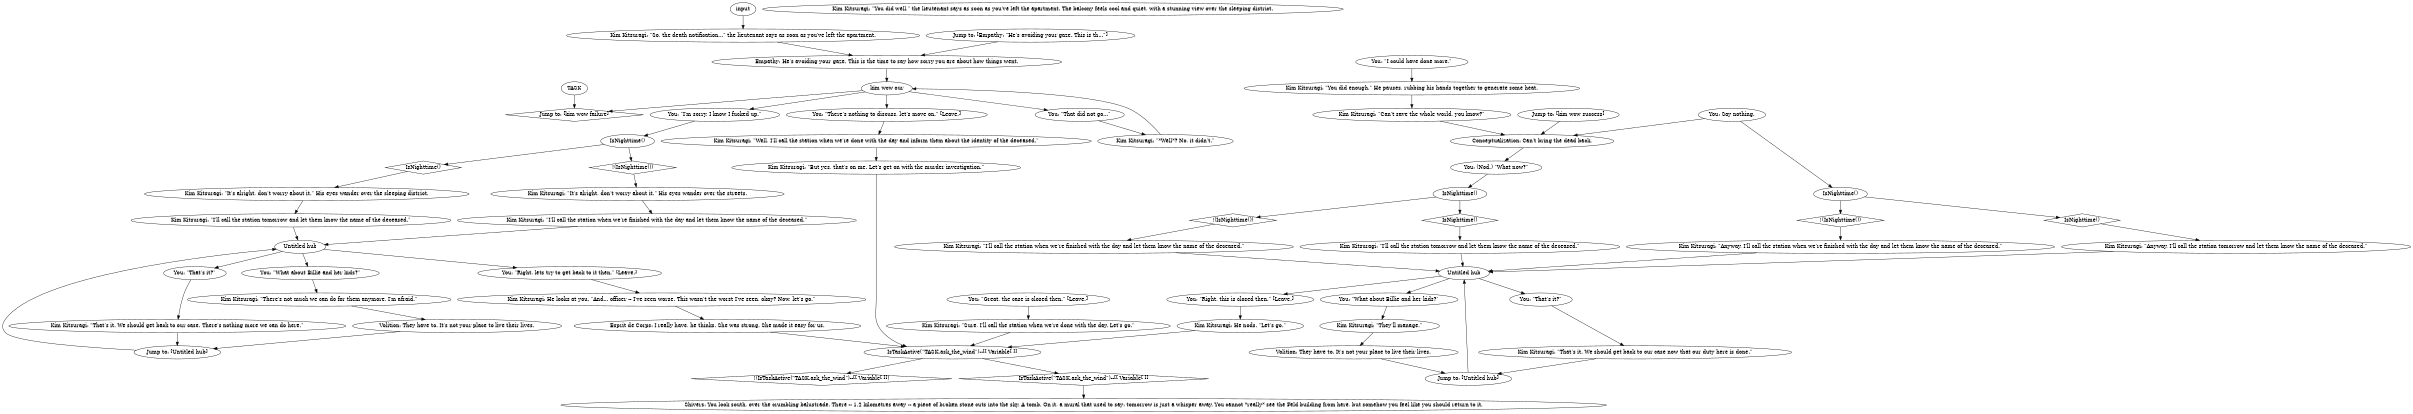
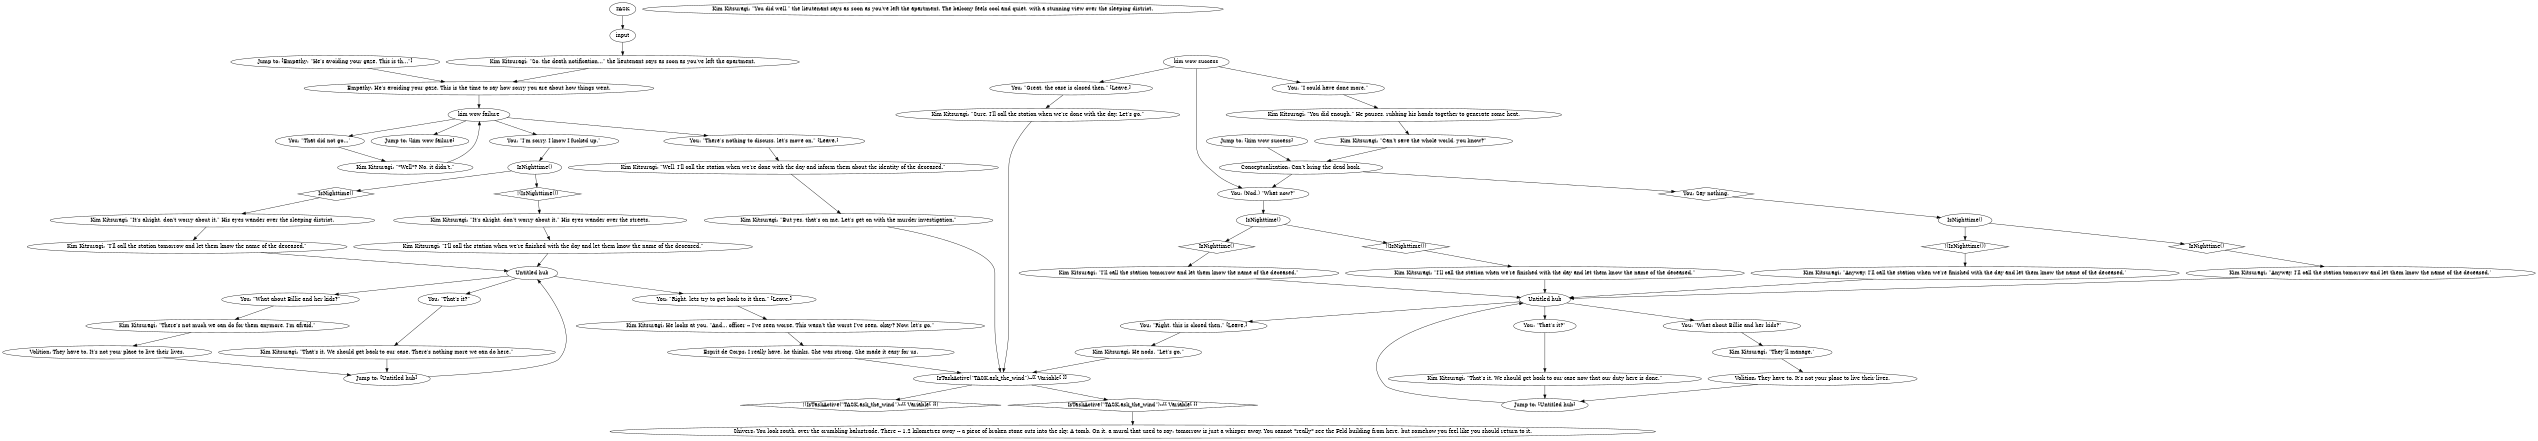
none -> (1196, 62)
(887, 88) -> (479, 115)
(574, 100) -> (623, 21)
(574, 115) -> (420, 141)
(1732, 115) -> (1706, 194)
(1641, 127) -> (1517, 182)
